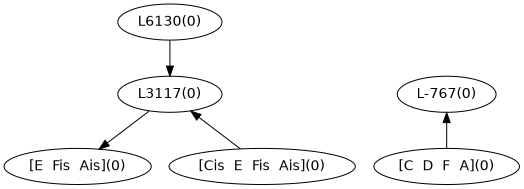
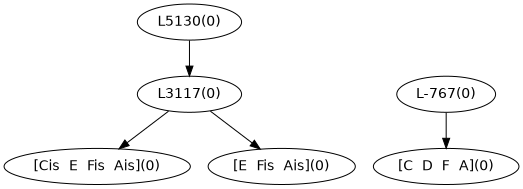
(170, 22) -> (189, 22)
(220, 133) -> (148, 127)
(447, 135) -> (446, 125)
